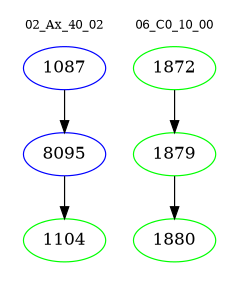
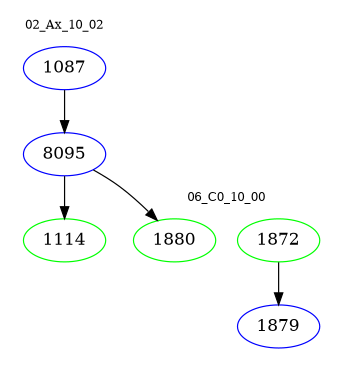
(65, 26) -> (65, 26)
(175, 154) -> (279, 326)
(175, 191) -> (132, 196)
(65, 240) -> (65, 240)
